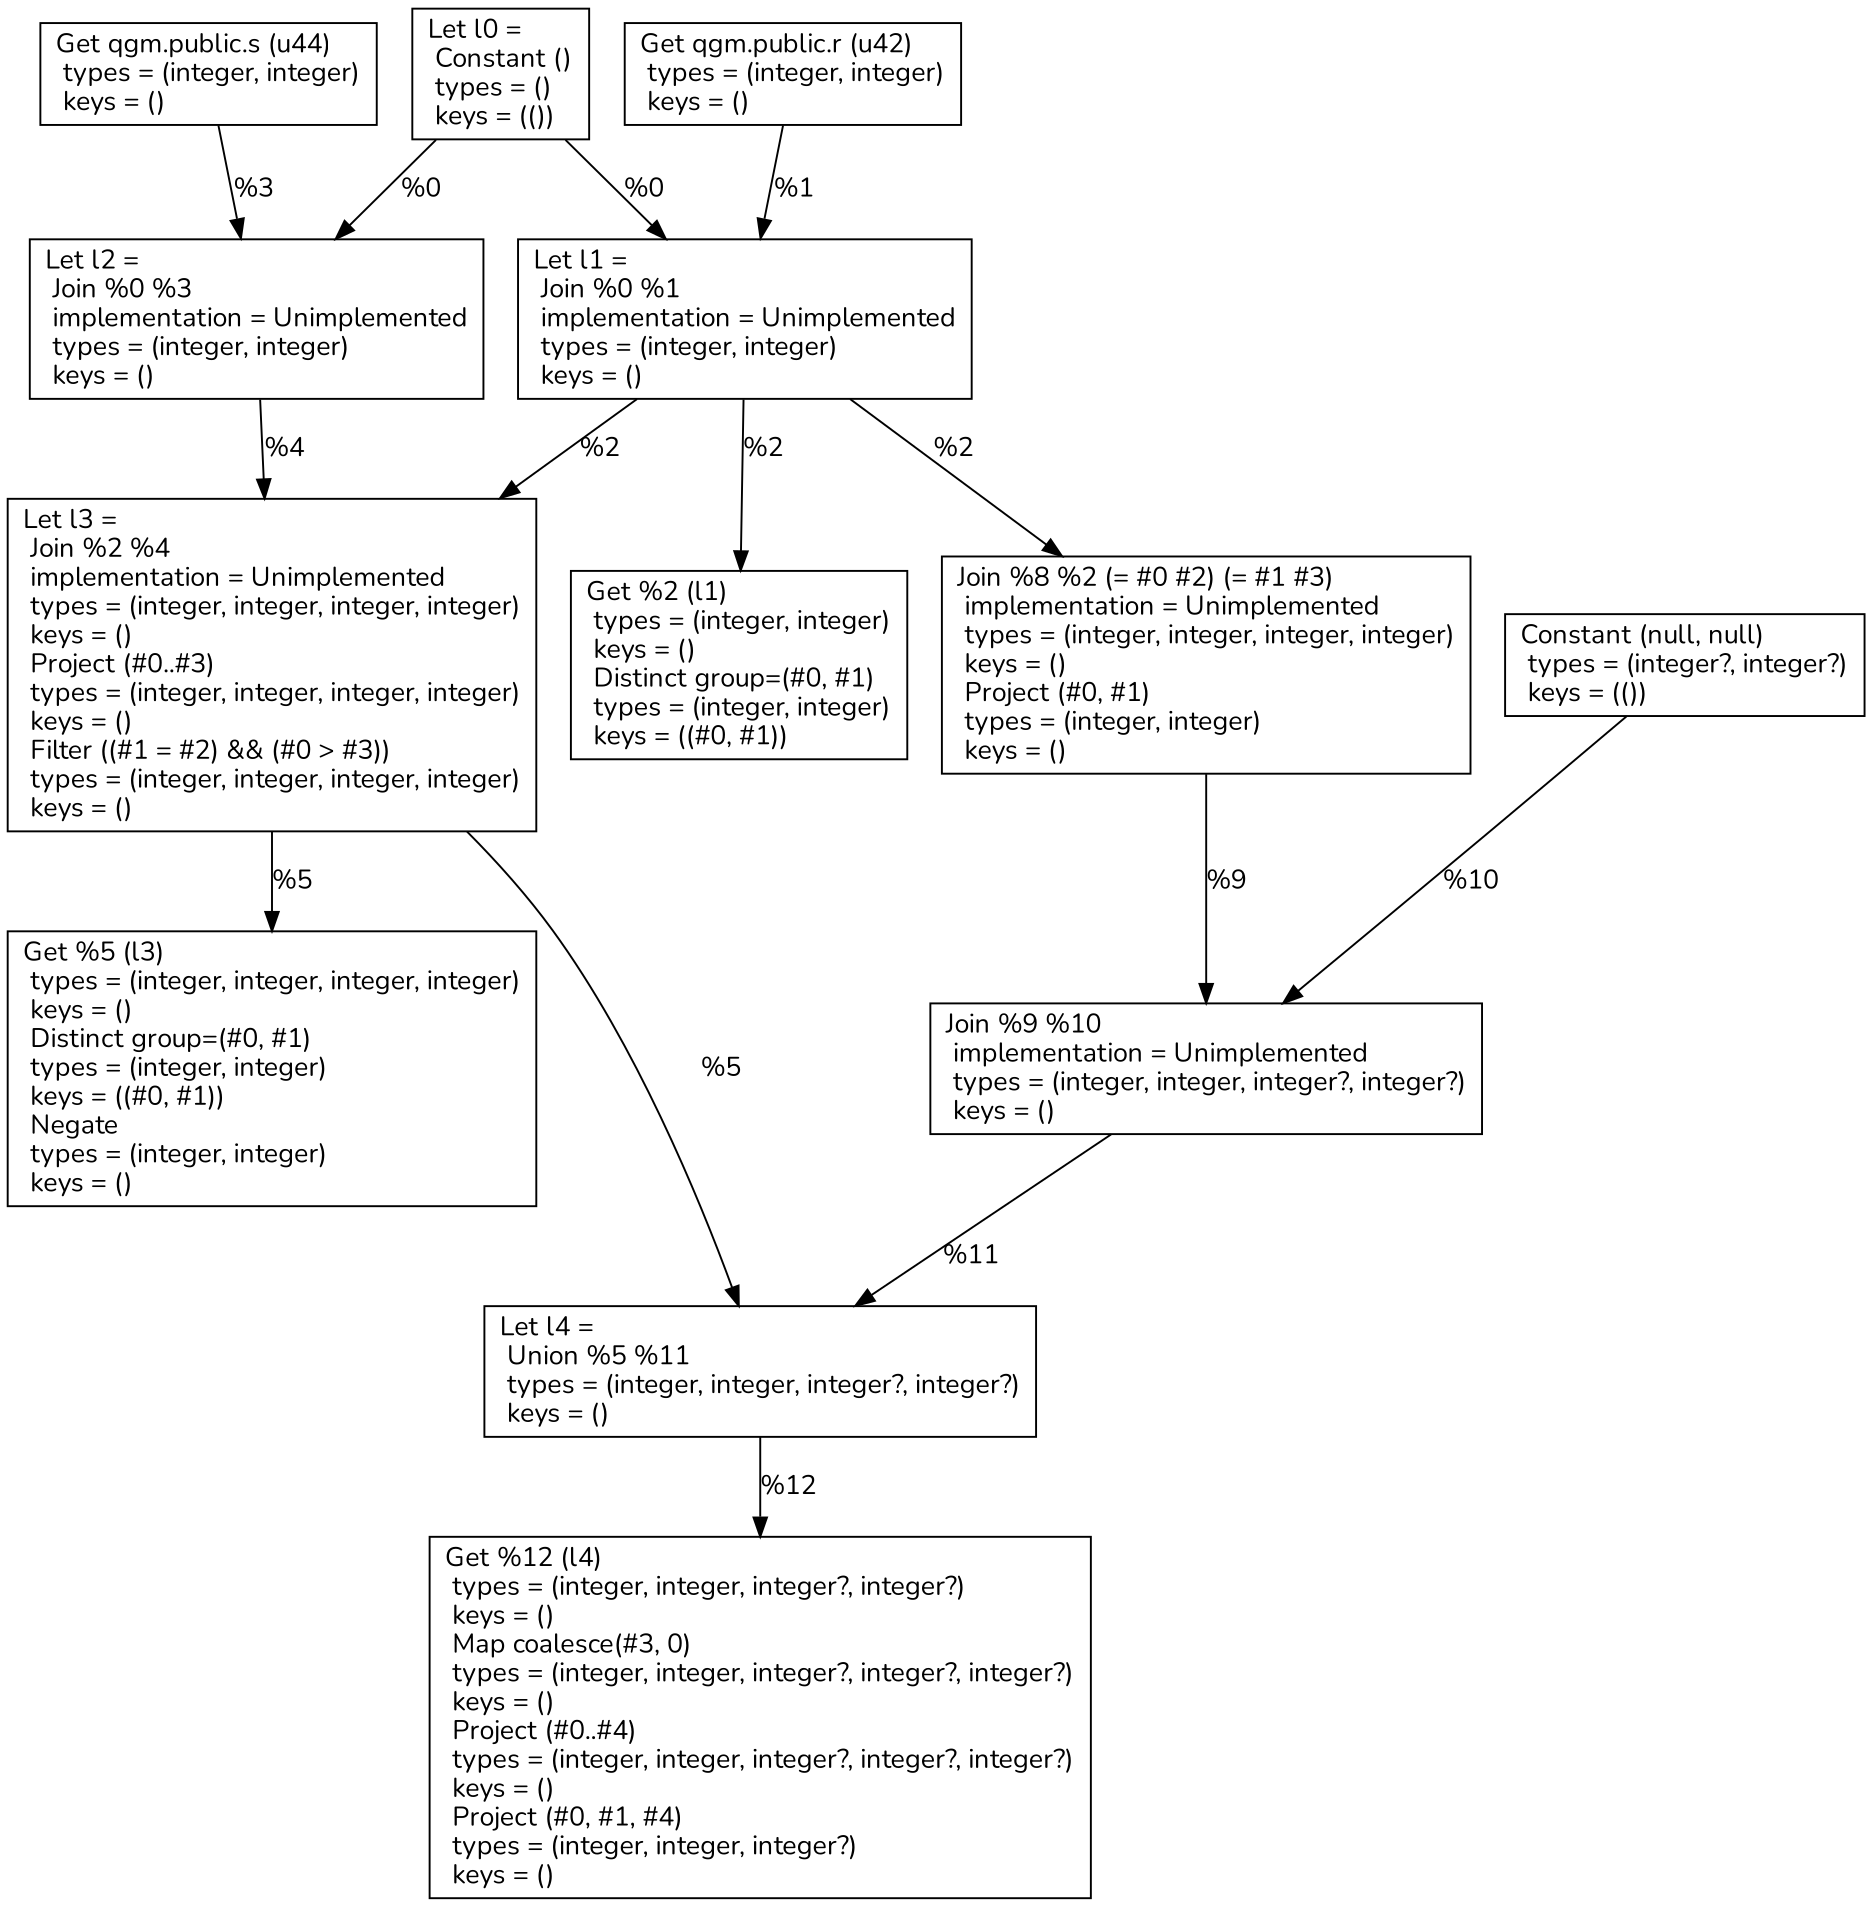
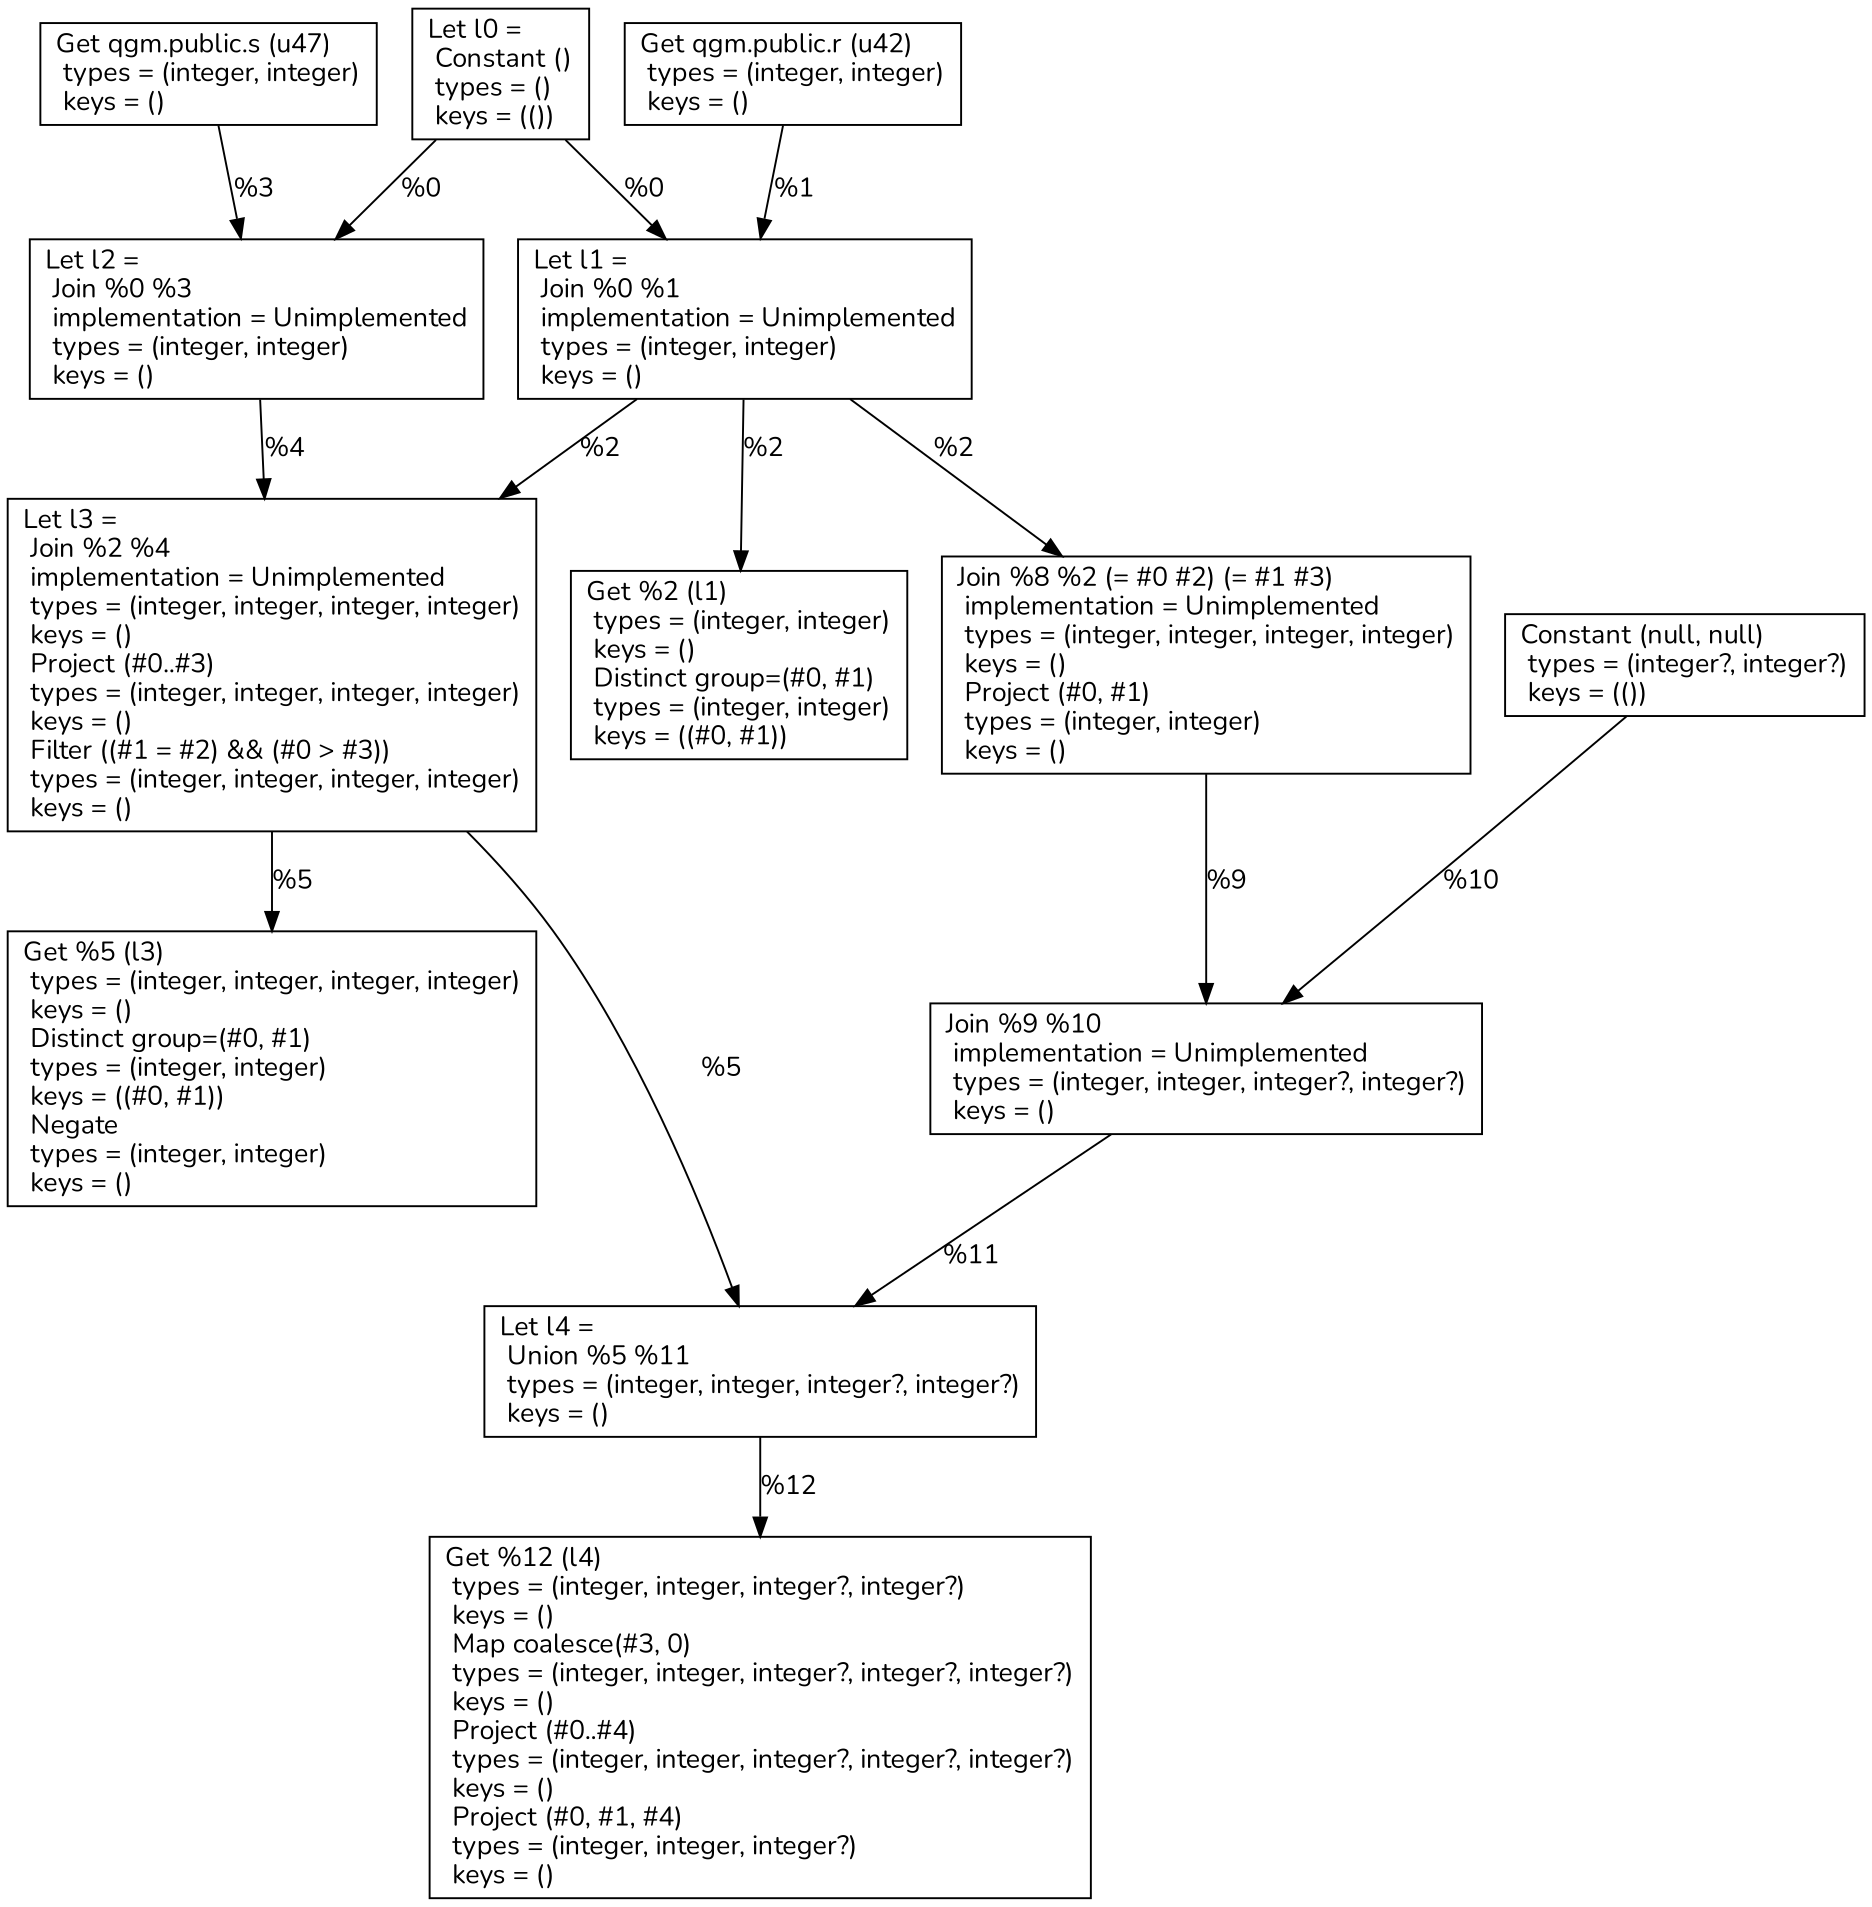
(209, 74) -> (209, 74)
